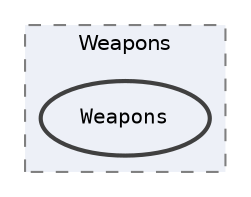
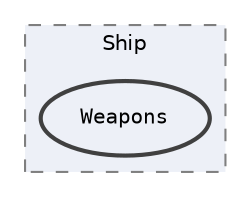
(125, 45) -> (125, 45)
